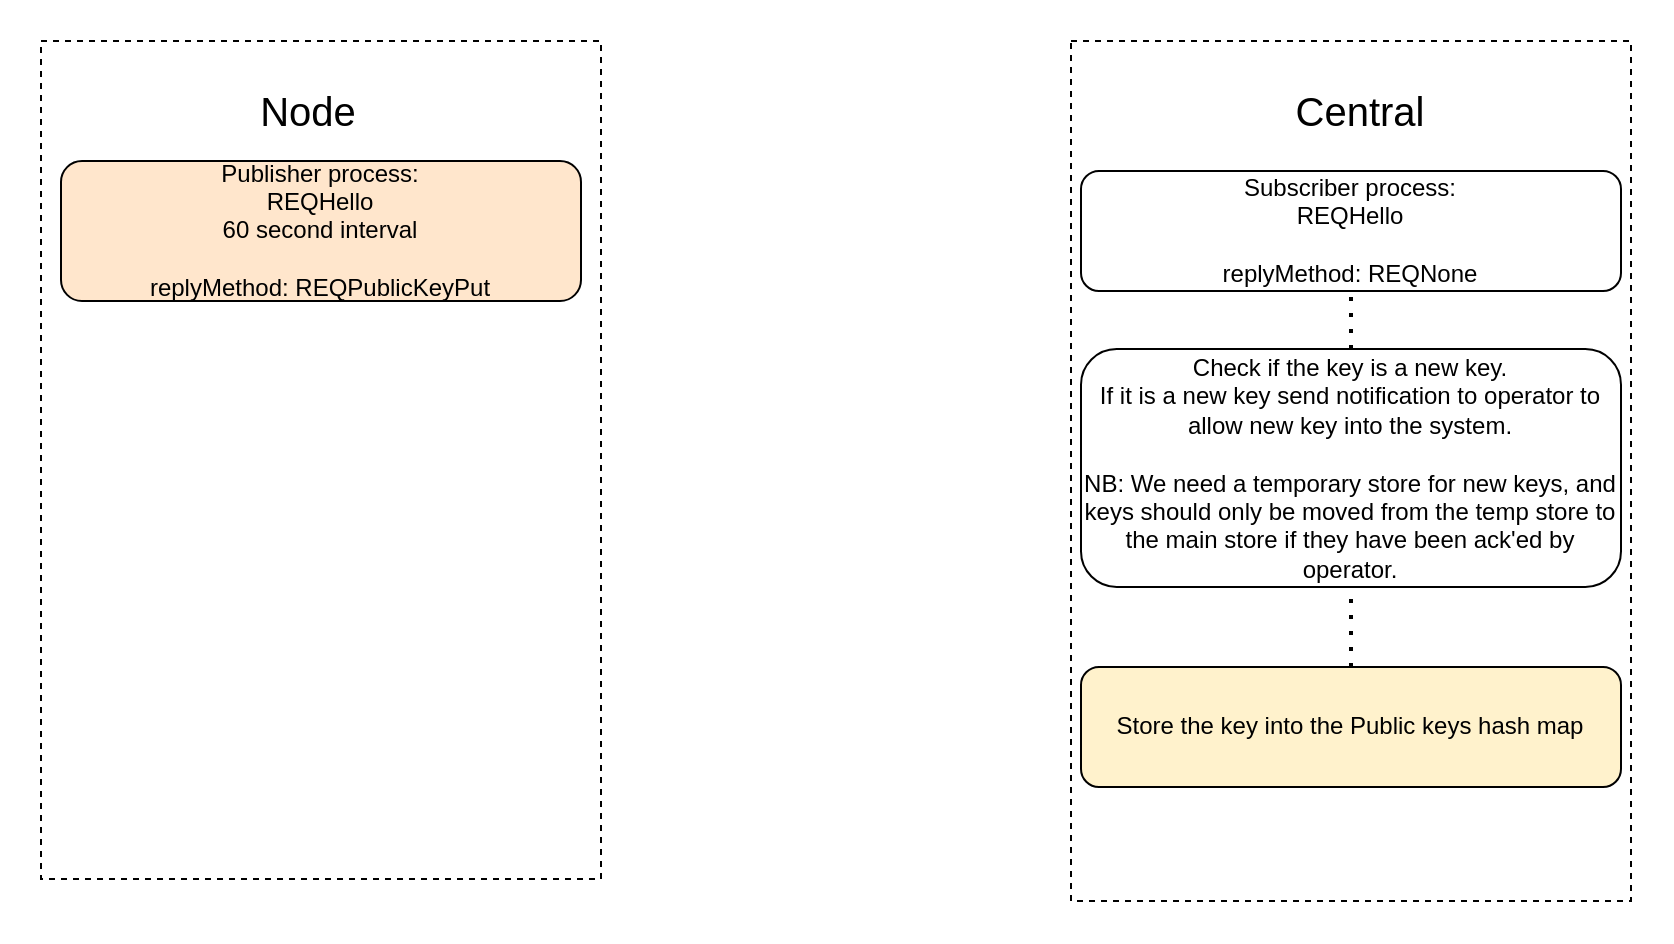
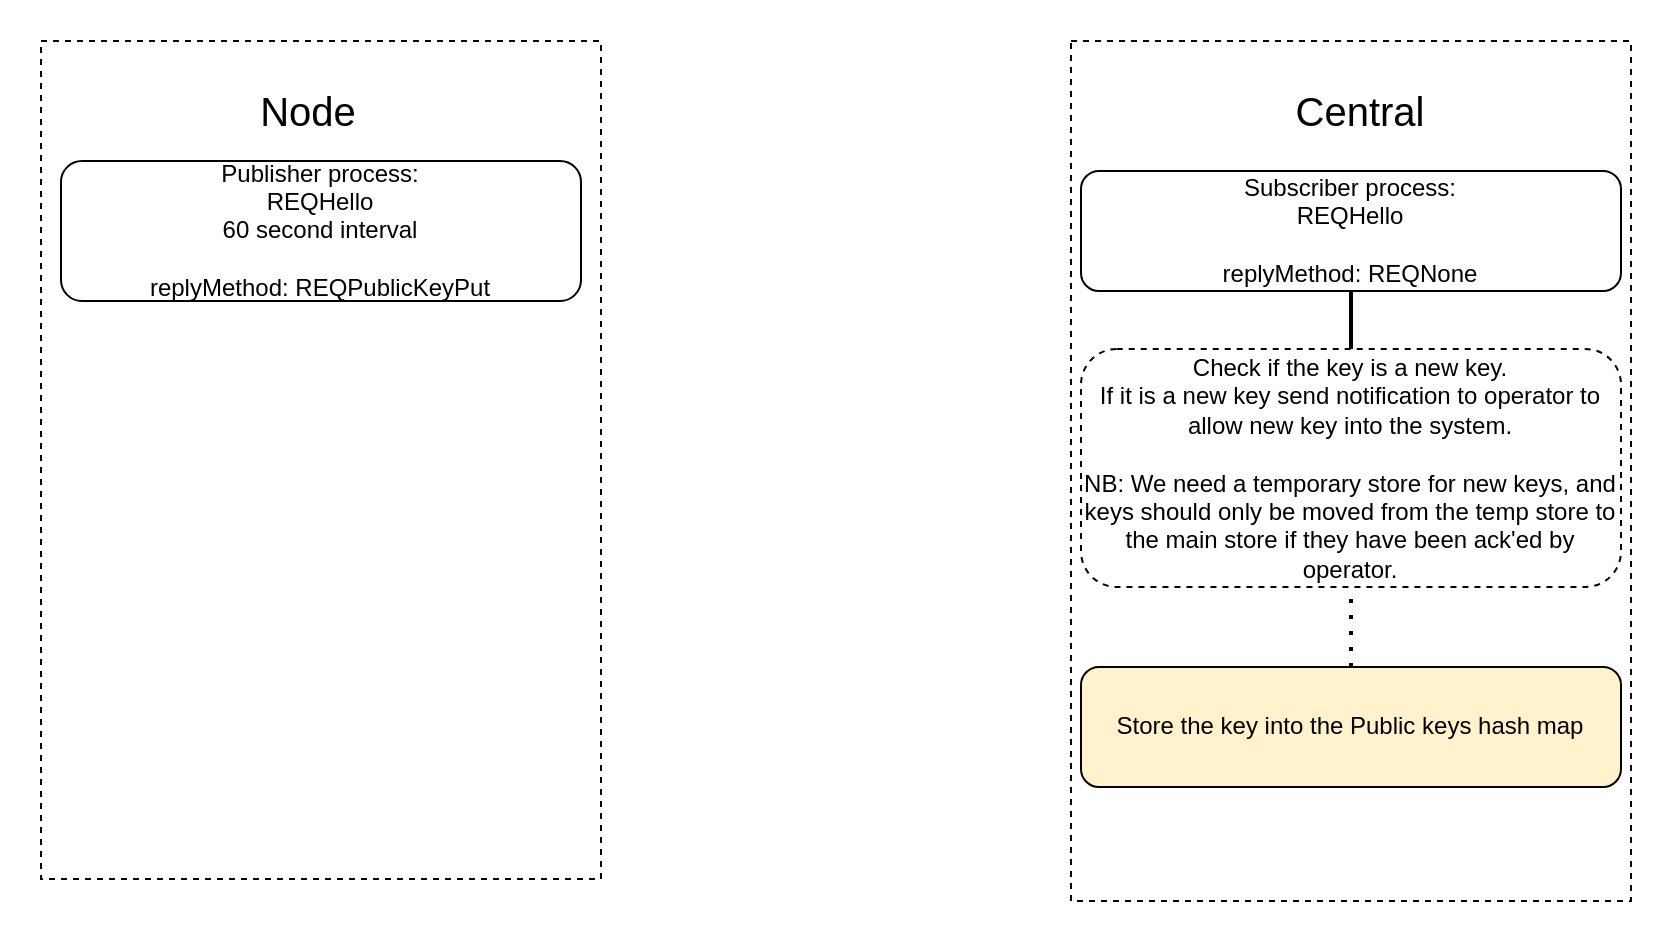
(321, 231) -> (321, 231)
(1351, 320) -> (1351, 320)
(1351, 468) -> (1351, 468)
